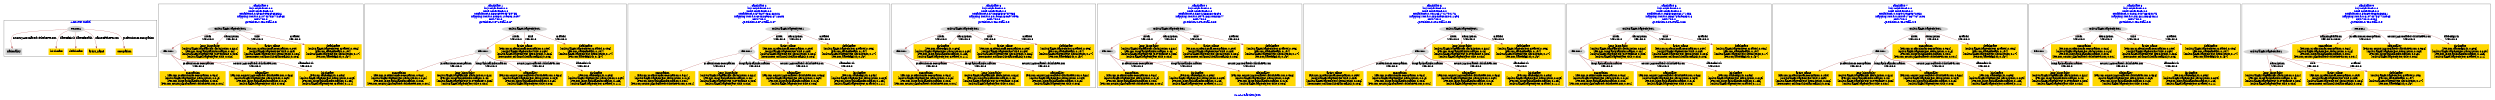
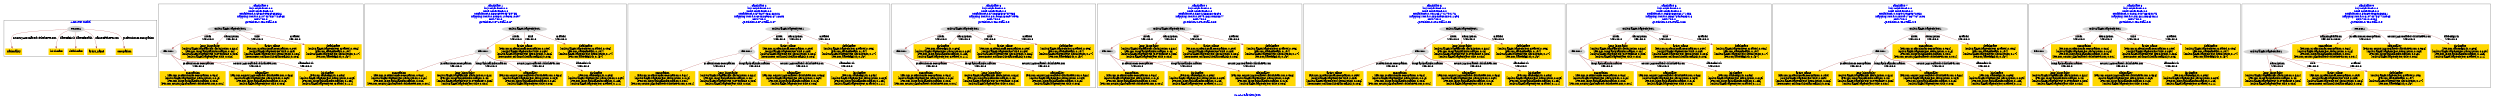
(14, 52) -> (14, 52)
